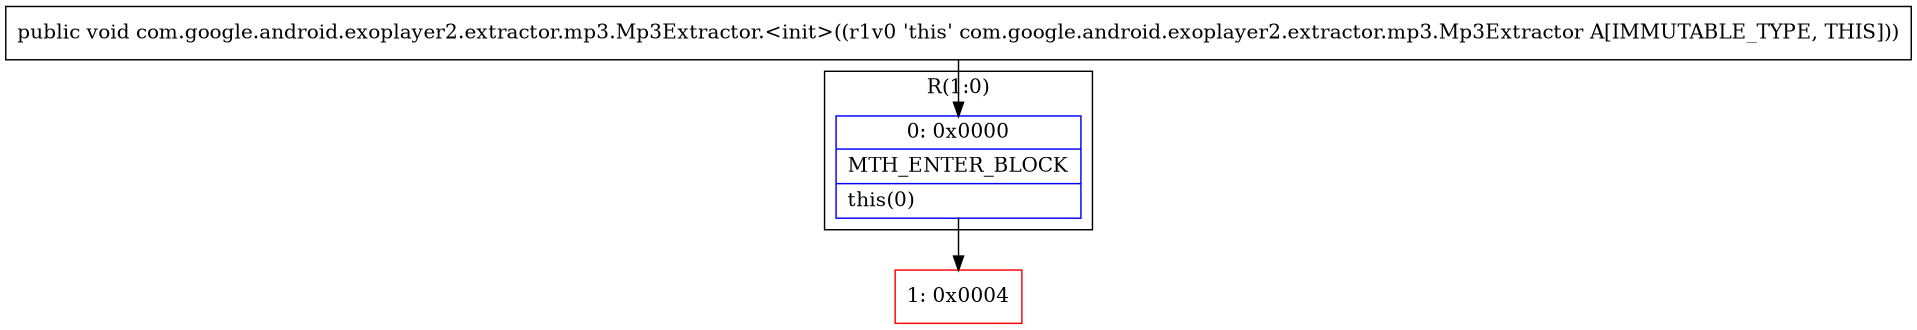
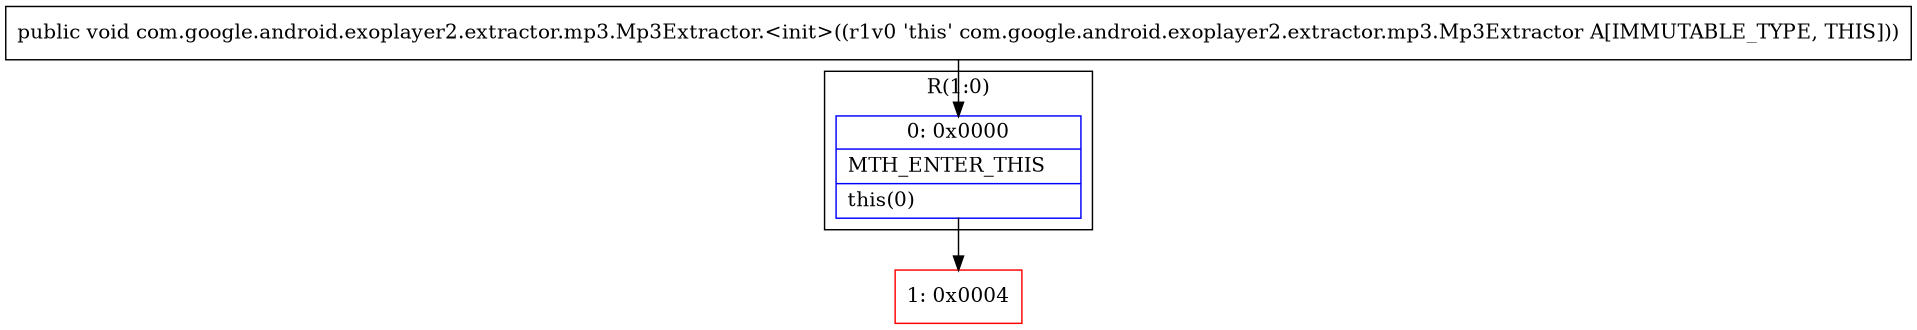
(959, 166) -> (947, 166)
